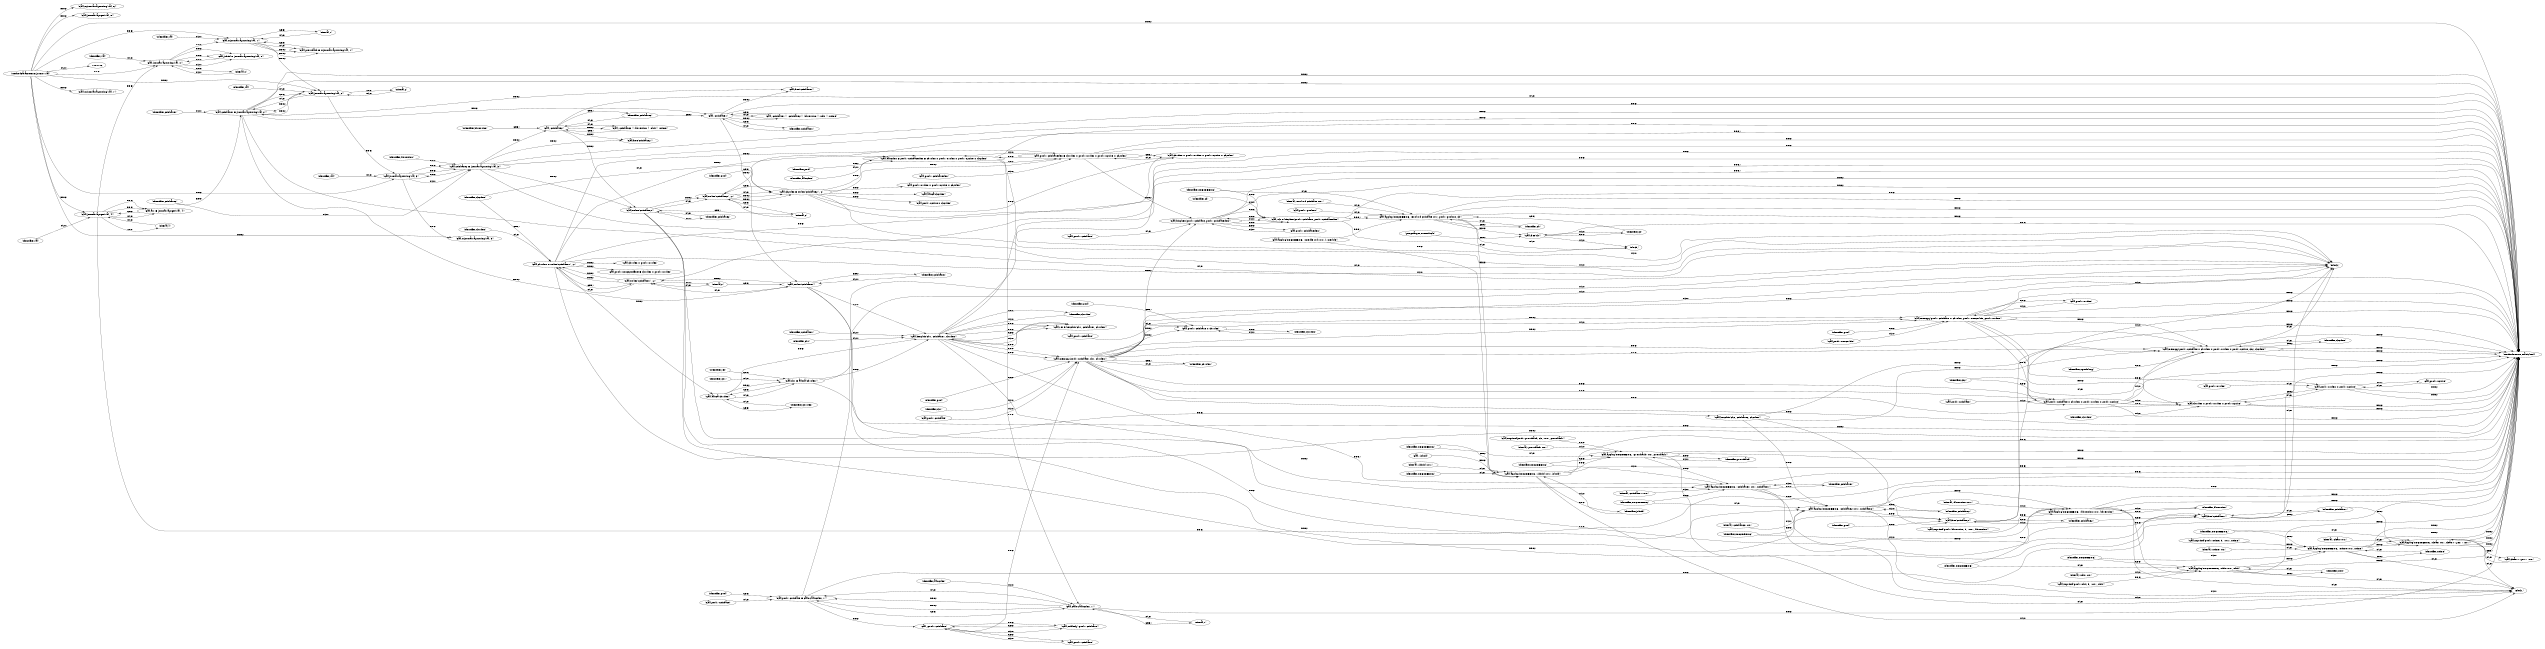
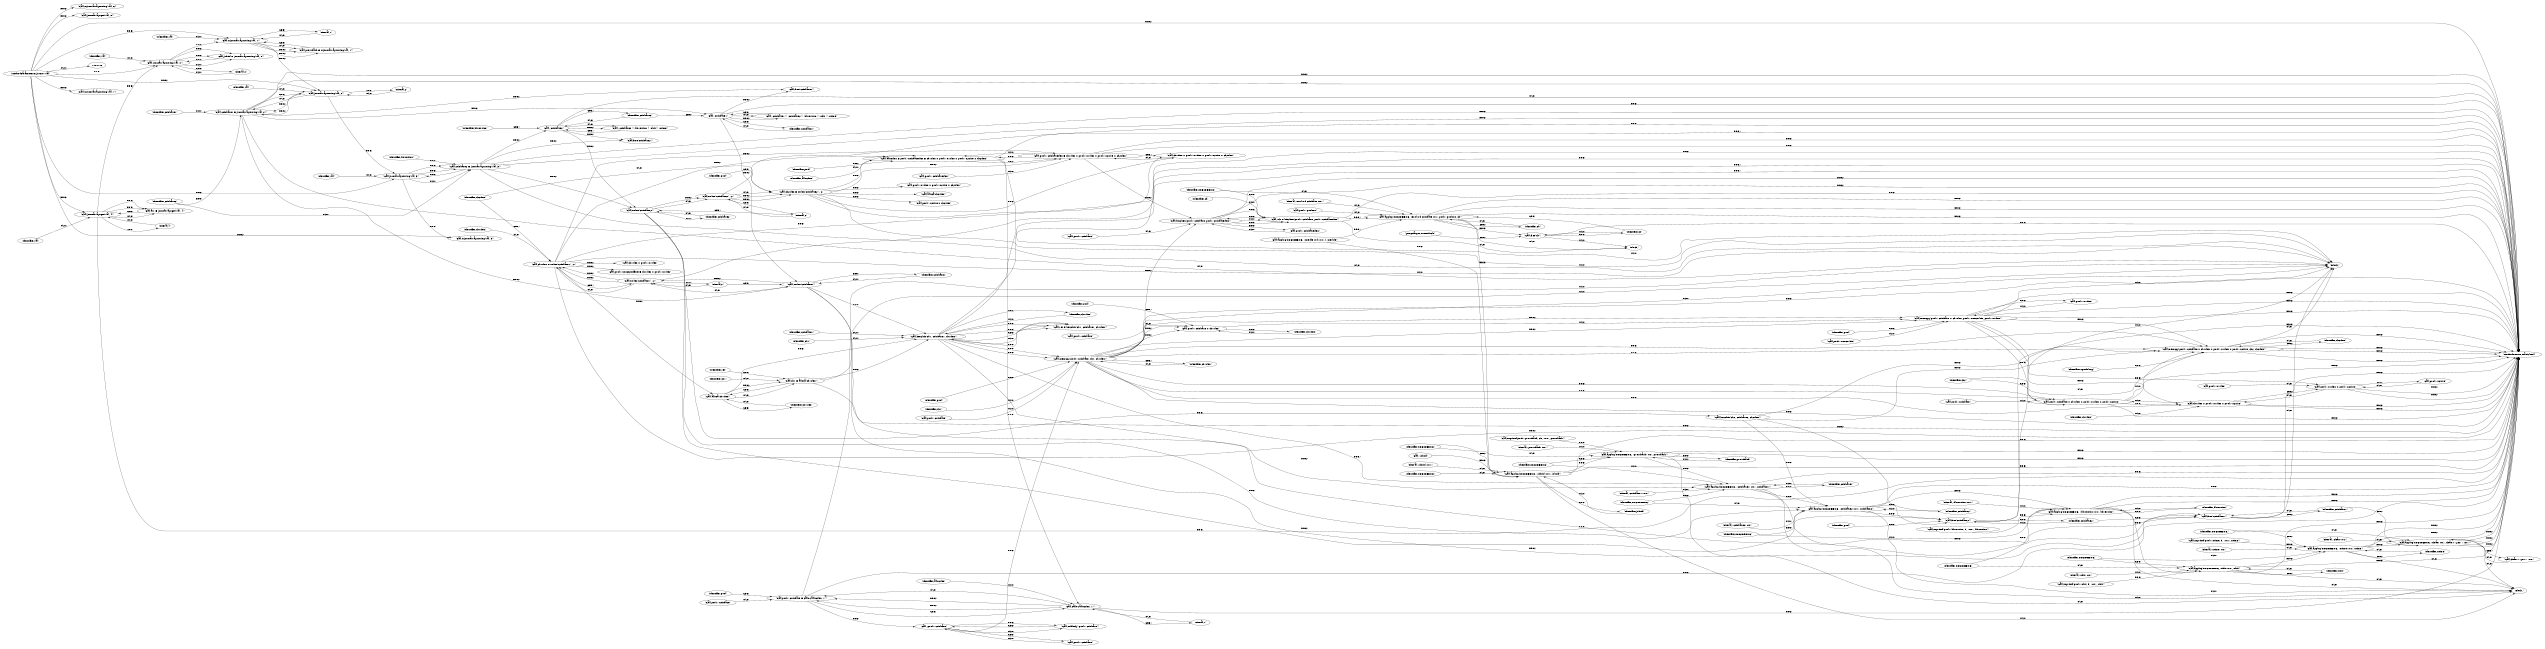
(755, 186) -> none
